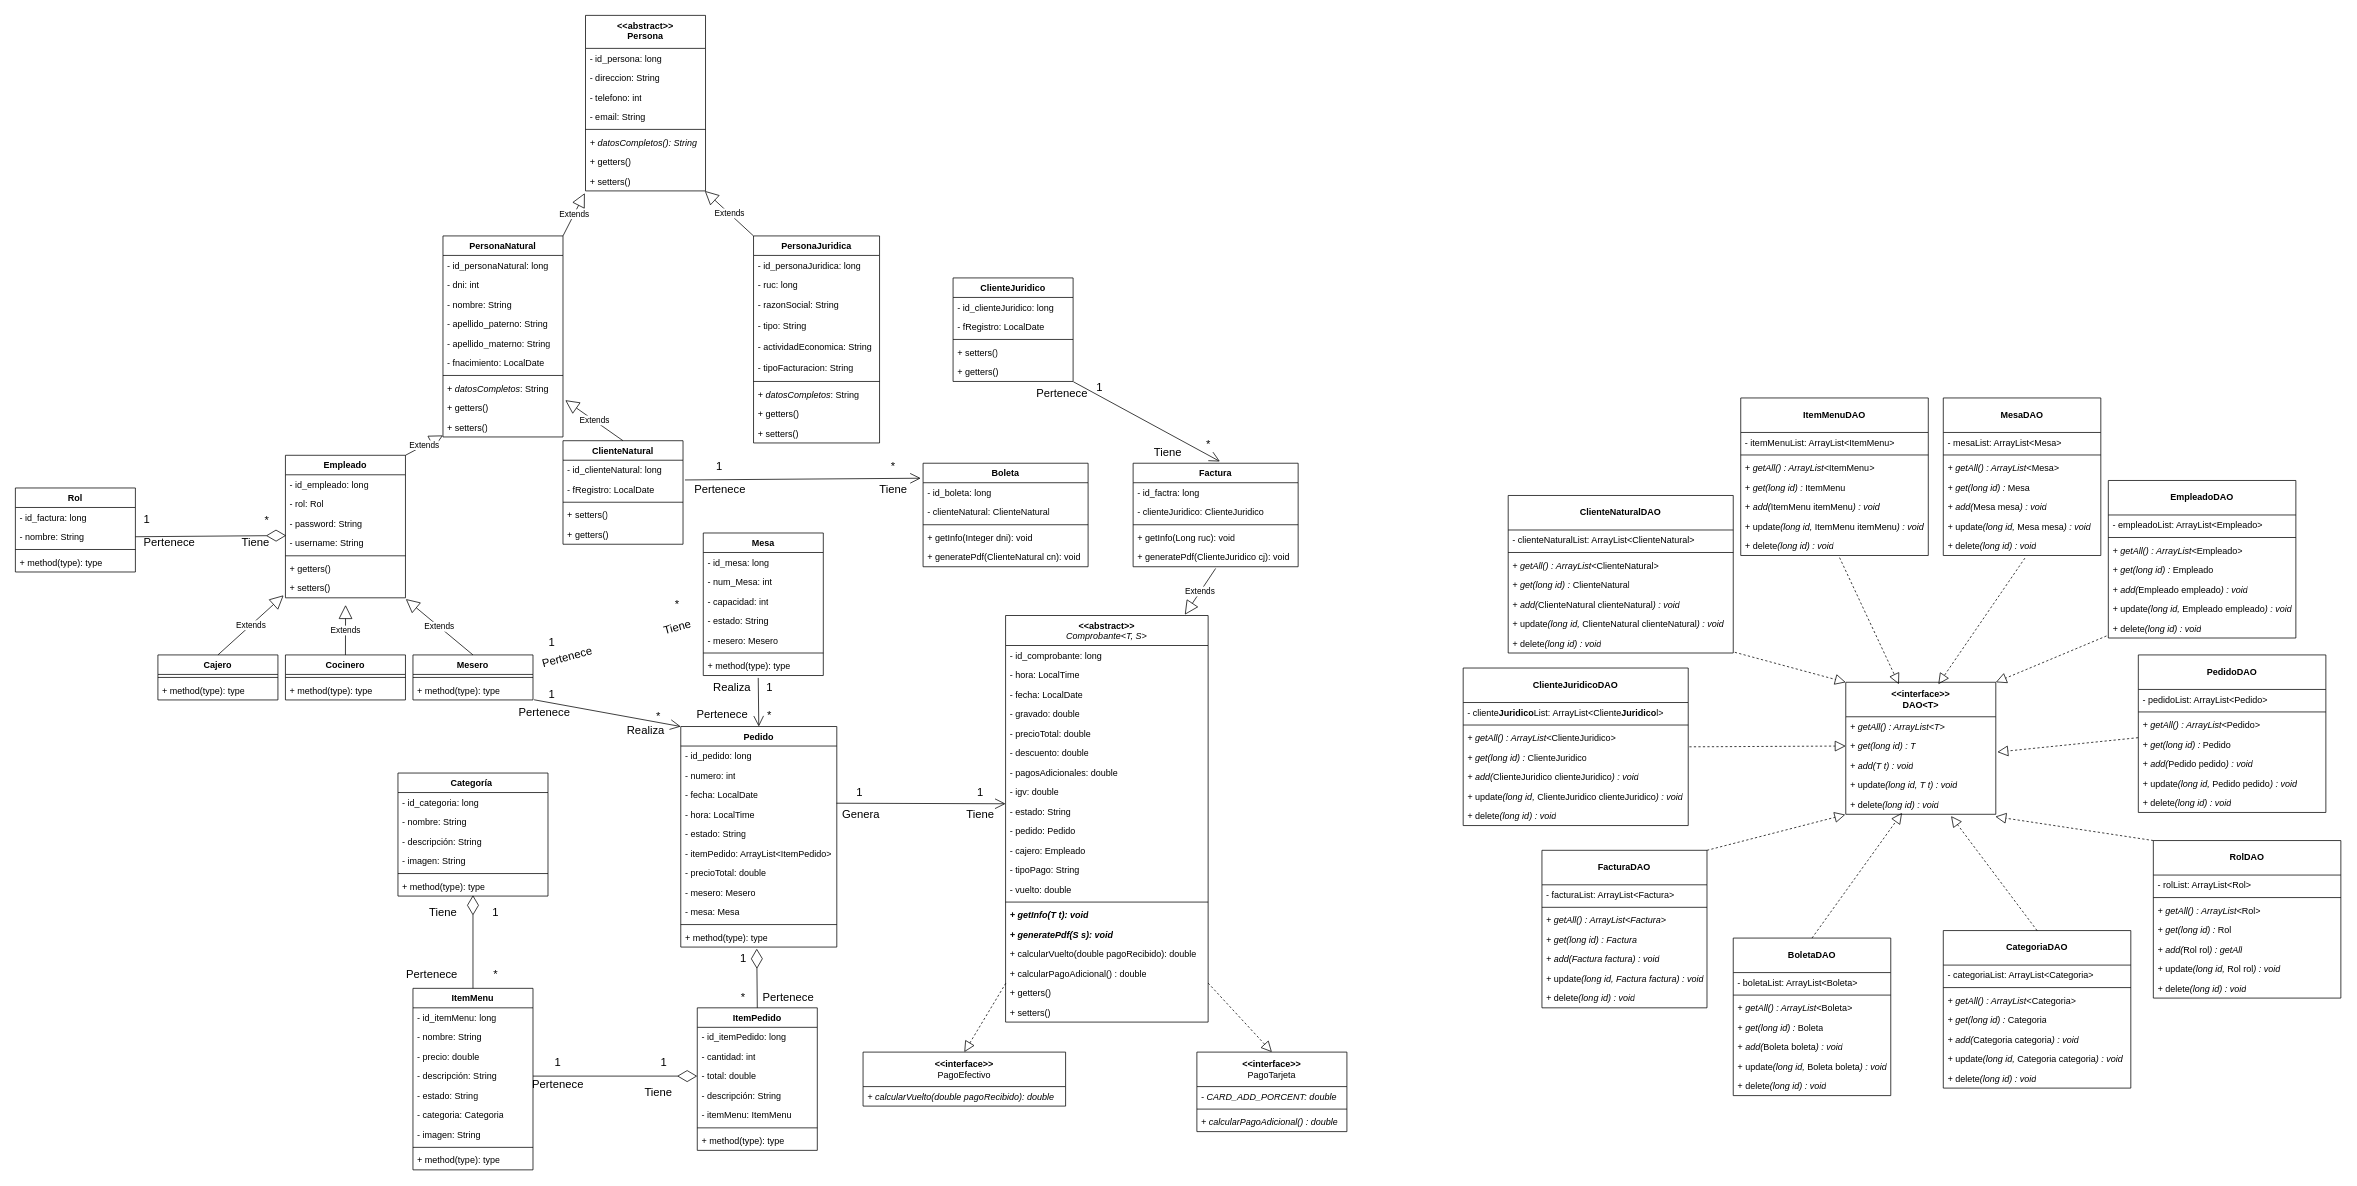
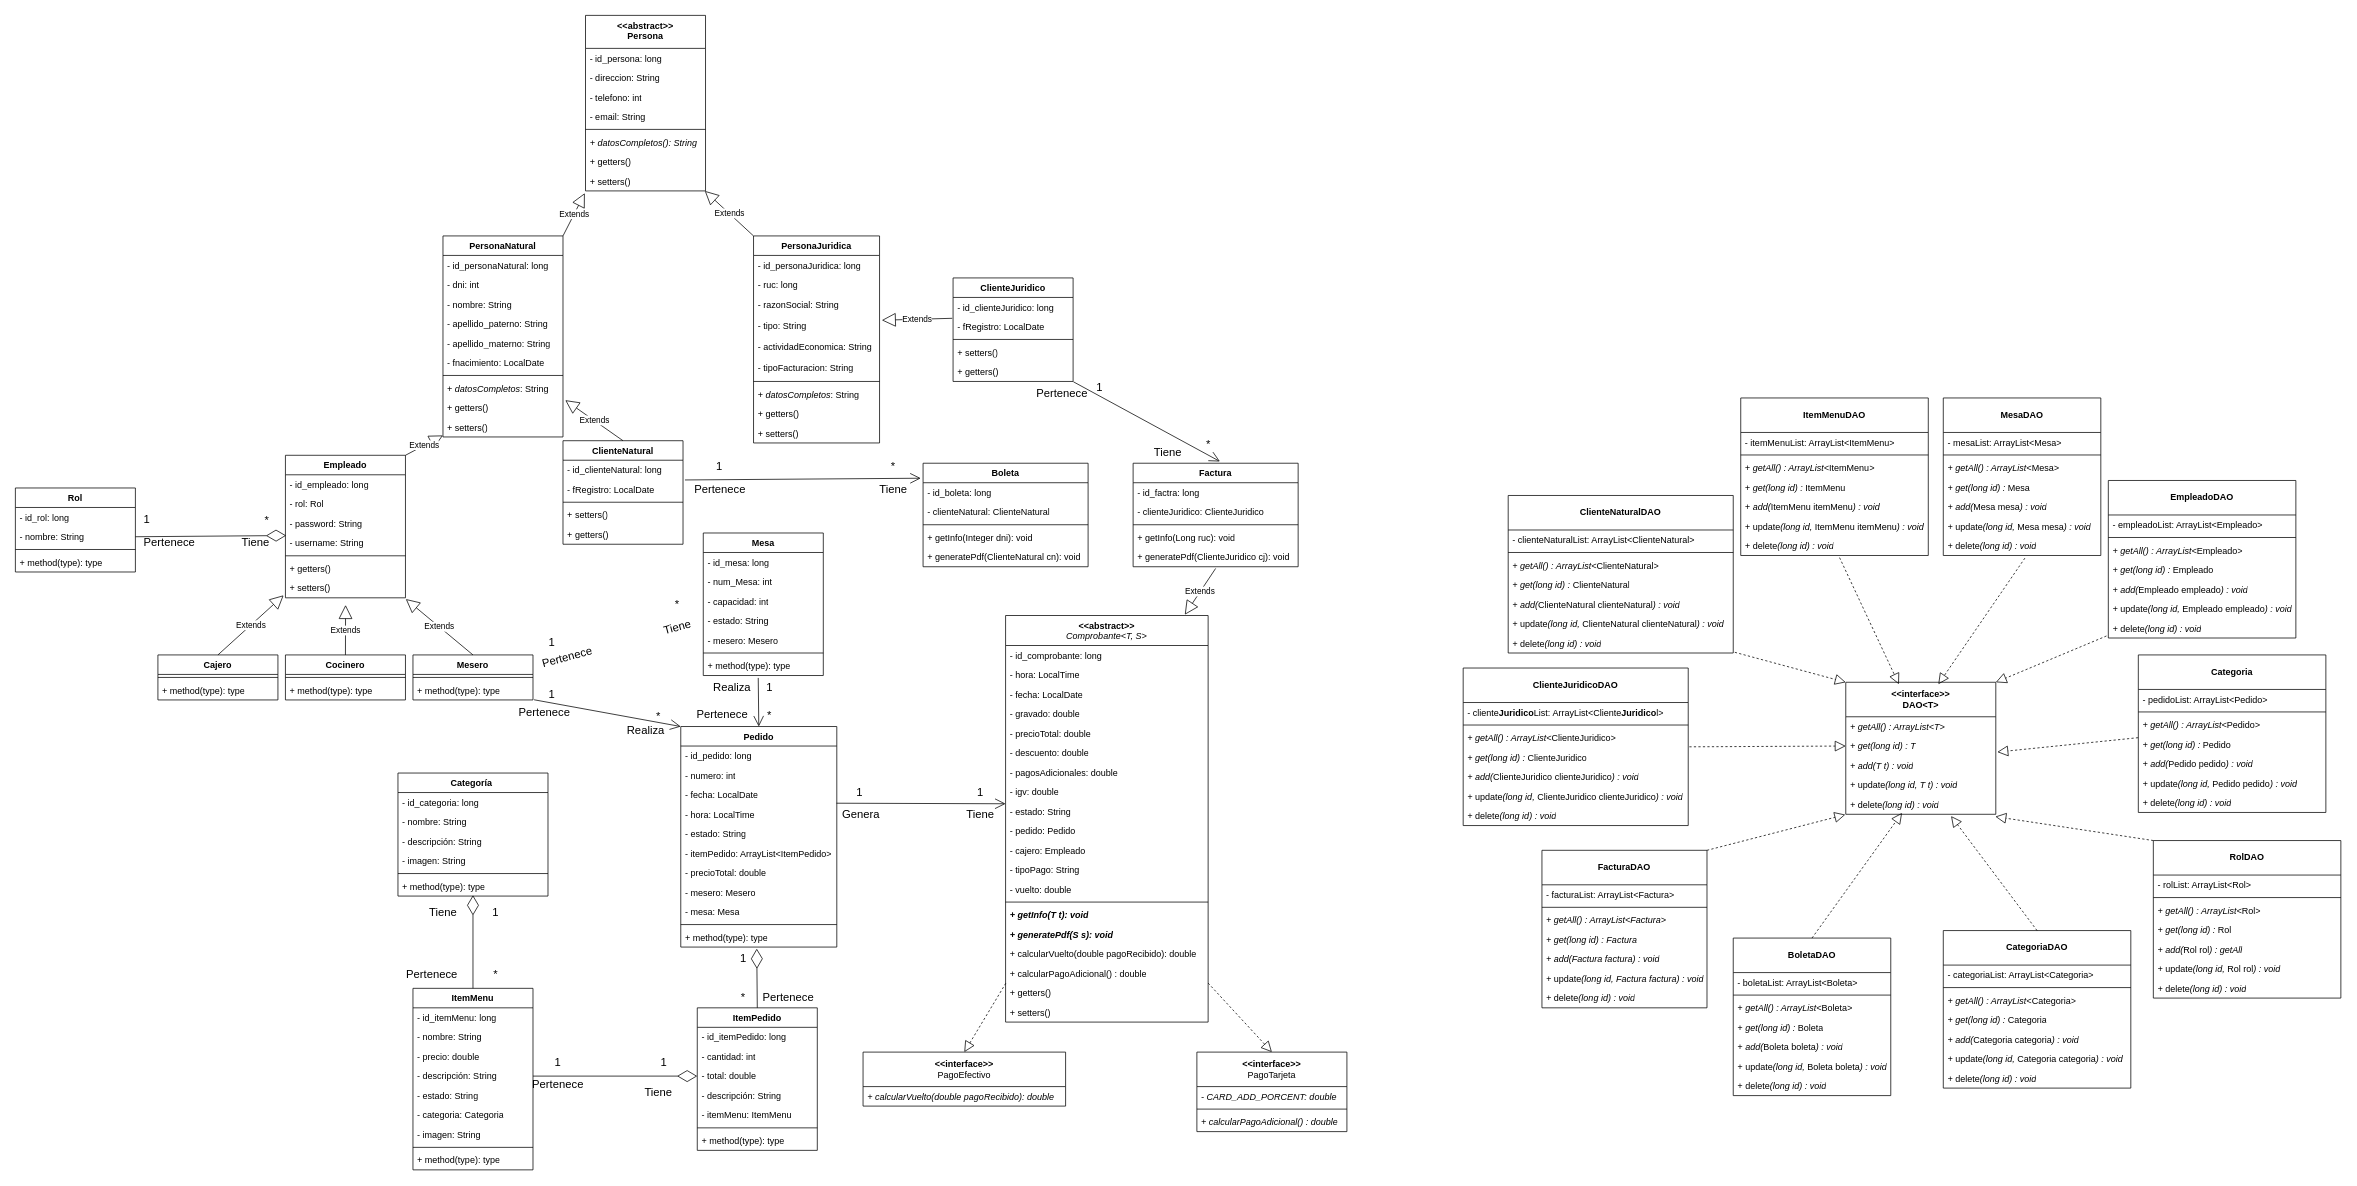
none -> (923, 319)
(59, 518) -> (48, 518)
(2232, 672) -> (2232, 672)
